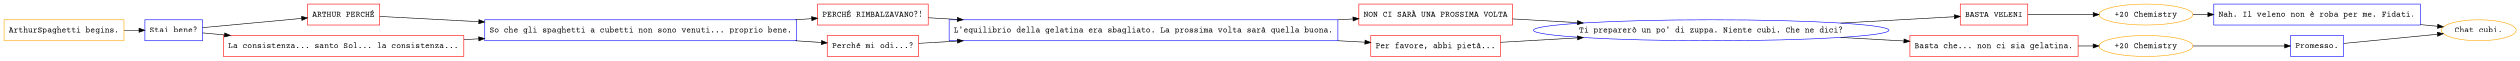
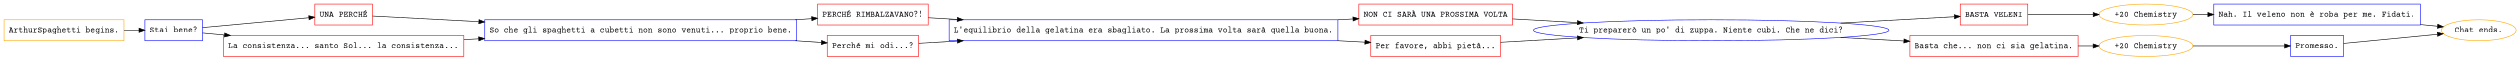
(344, 15) -> (344, 15)
(2479, 30) -> (2479, 30)
